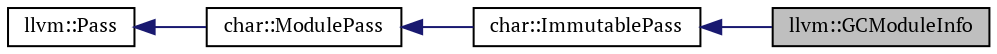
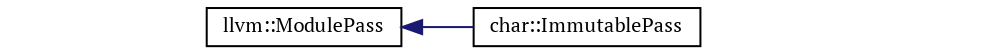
(71, 27) -> none
(304, 27) -> (304, 27)
(881, 27) -> none
